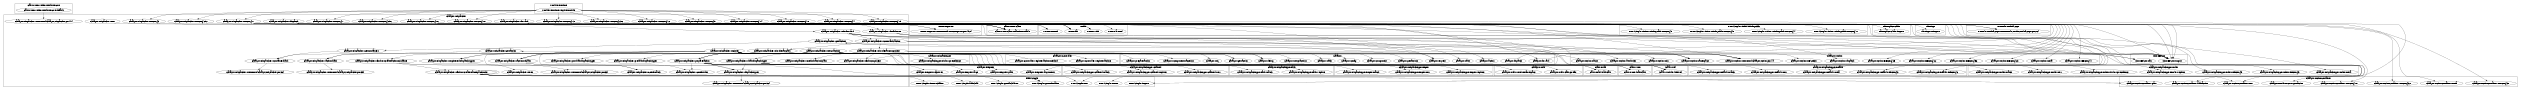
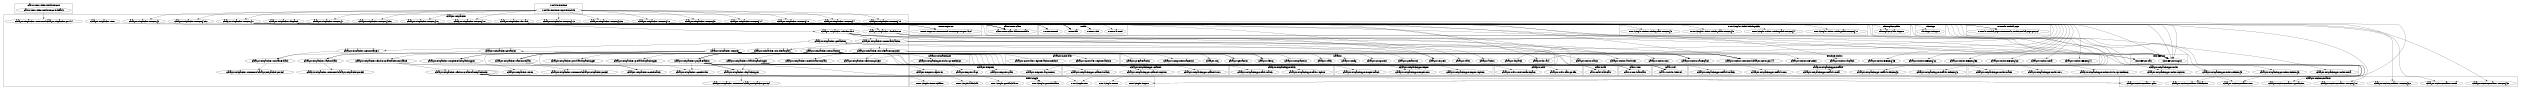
(1012, 32) -> (1012, 32)
(1835, 56) -> (1835, 56)
(2166, 72) -> (2166, 72)
(2286, 83) -> (2286, 83)
